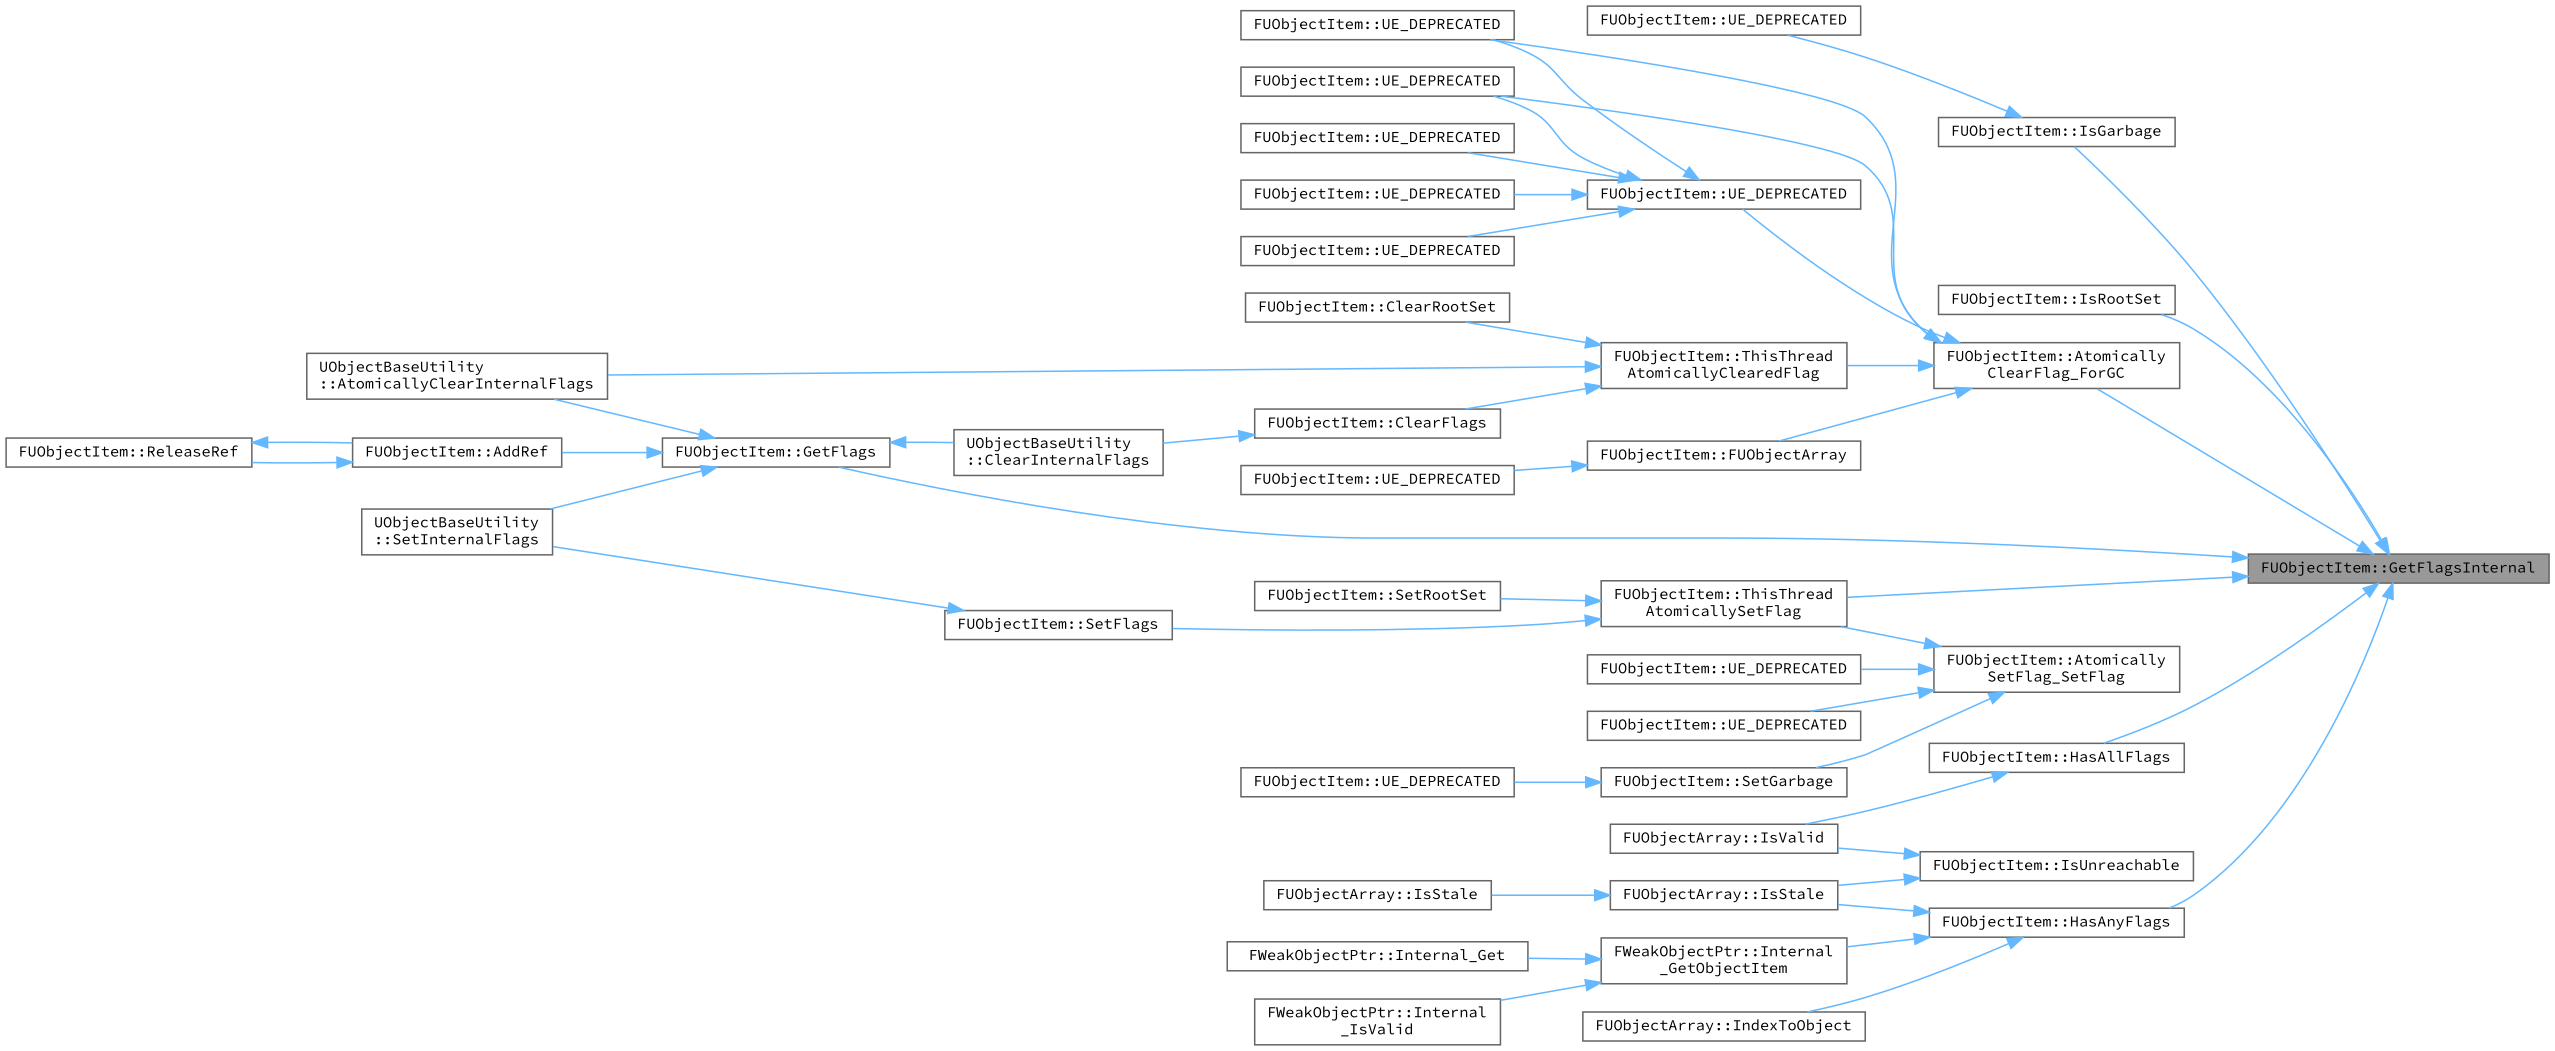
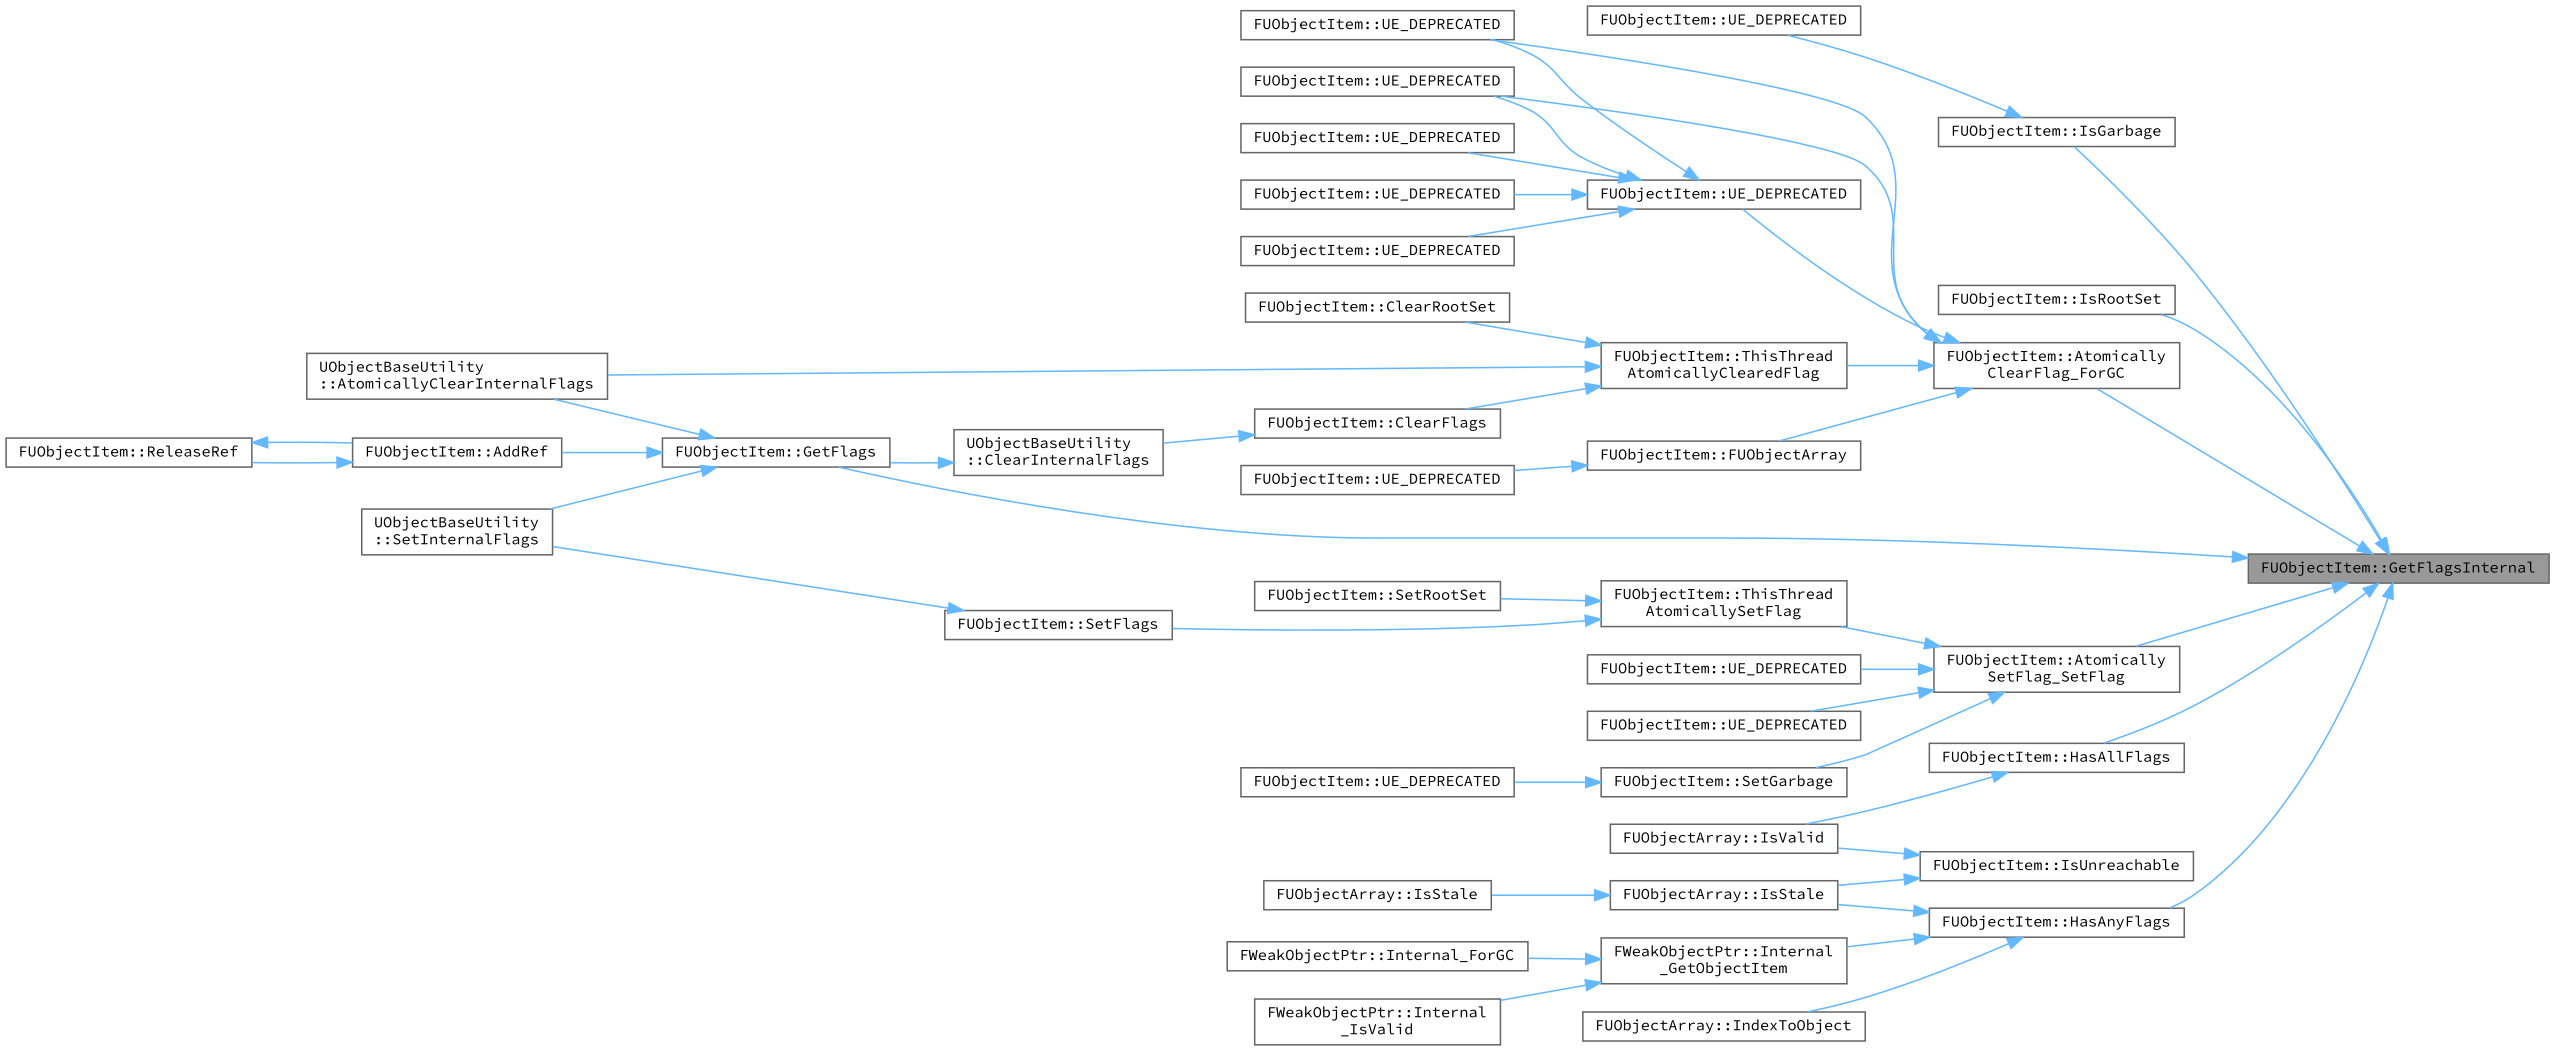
(930, 442) -> (914, 463)
(2040, 587) -> (2234, 617)
(1378, 956) -> (1378, 956)
